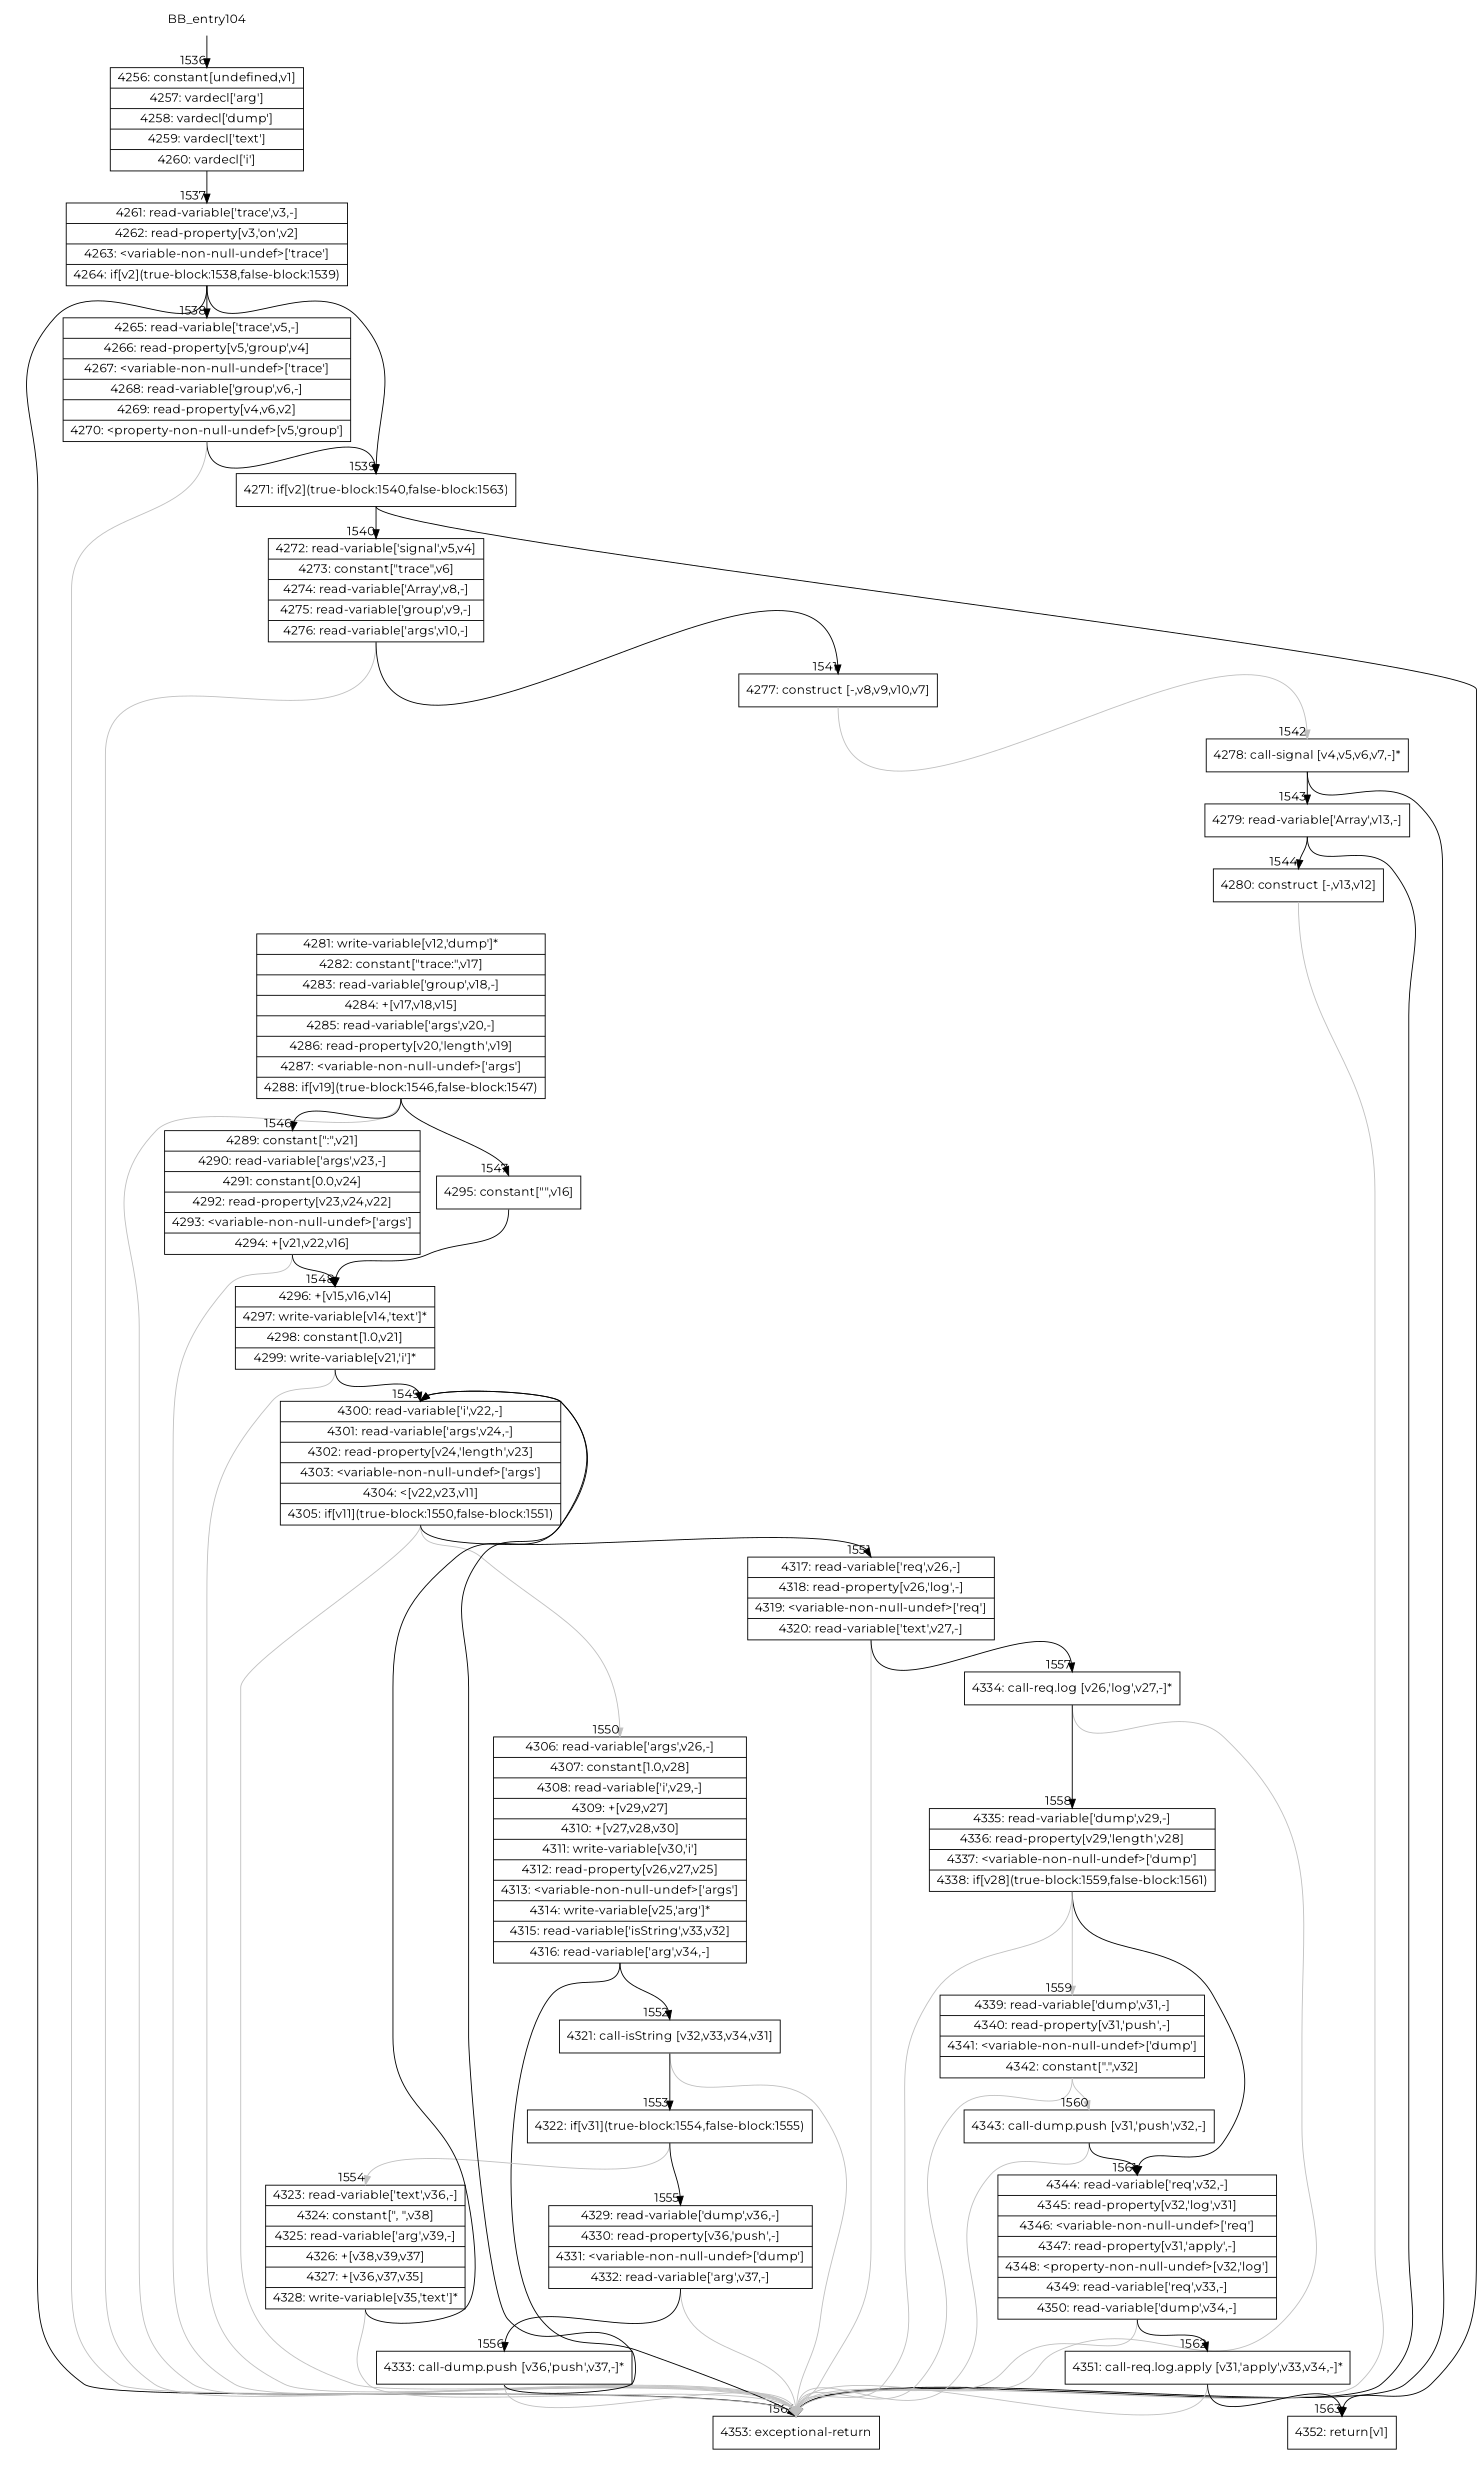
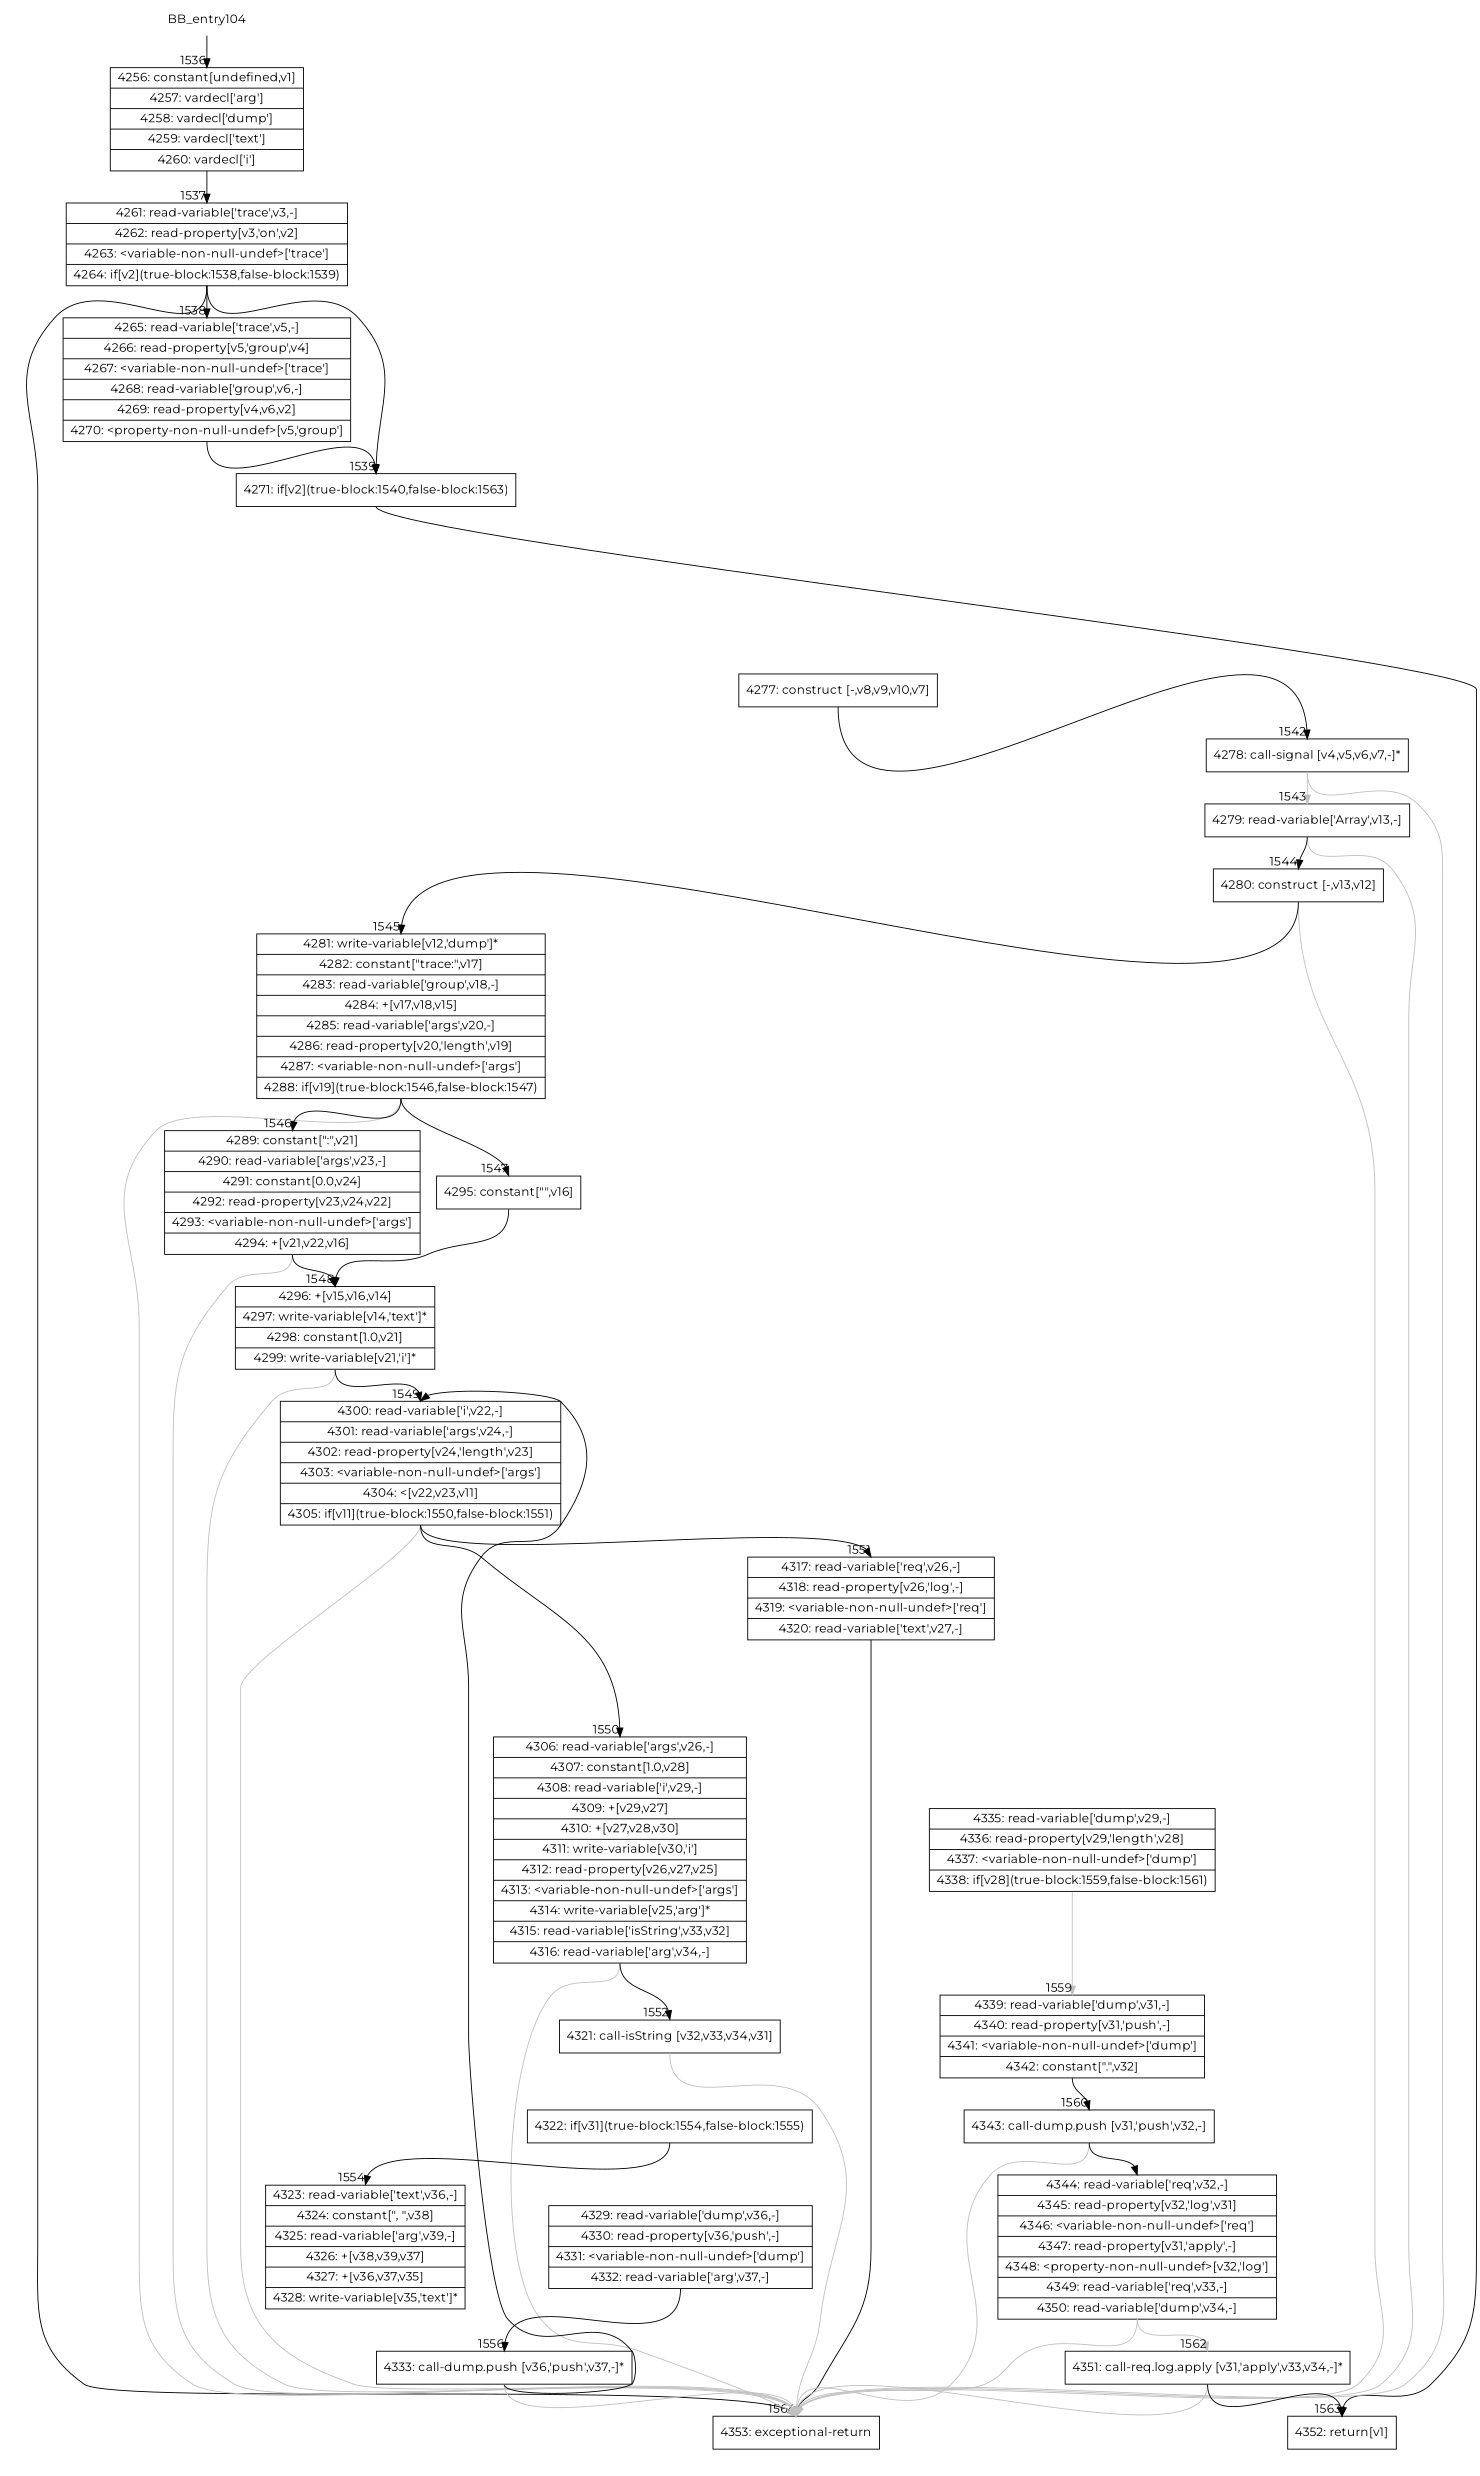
(376, 590) -> none
(1068, 725) -> (1068, 725)
(1307, 783) -> (1307, 783)
none -> (854, 919)
(543, 1604) -> (543, 1604)
(1072, 1688) -> none
(72, 1724) -> none
(393, 1795) -> none
(1443, 1838) -> (1443, 1838)
(1409, 1872) -> (1409, 1872)
(1228, 2024) -> none
(871, 2034) -> (871, 2034)
(670, 2077) -> none
(1077, 2091) -> (1077, 2091)
(905, 2144) -> none
(522, 2164) -> (522, 2164)
(674, 2170) -> none
(937, 2246) -> none
(516, 2249) -> (516, 2249)
(1168, 2335) -> (1168, 2335)
(734, 2351) -> none
(541, 2396) -> none
